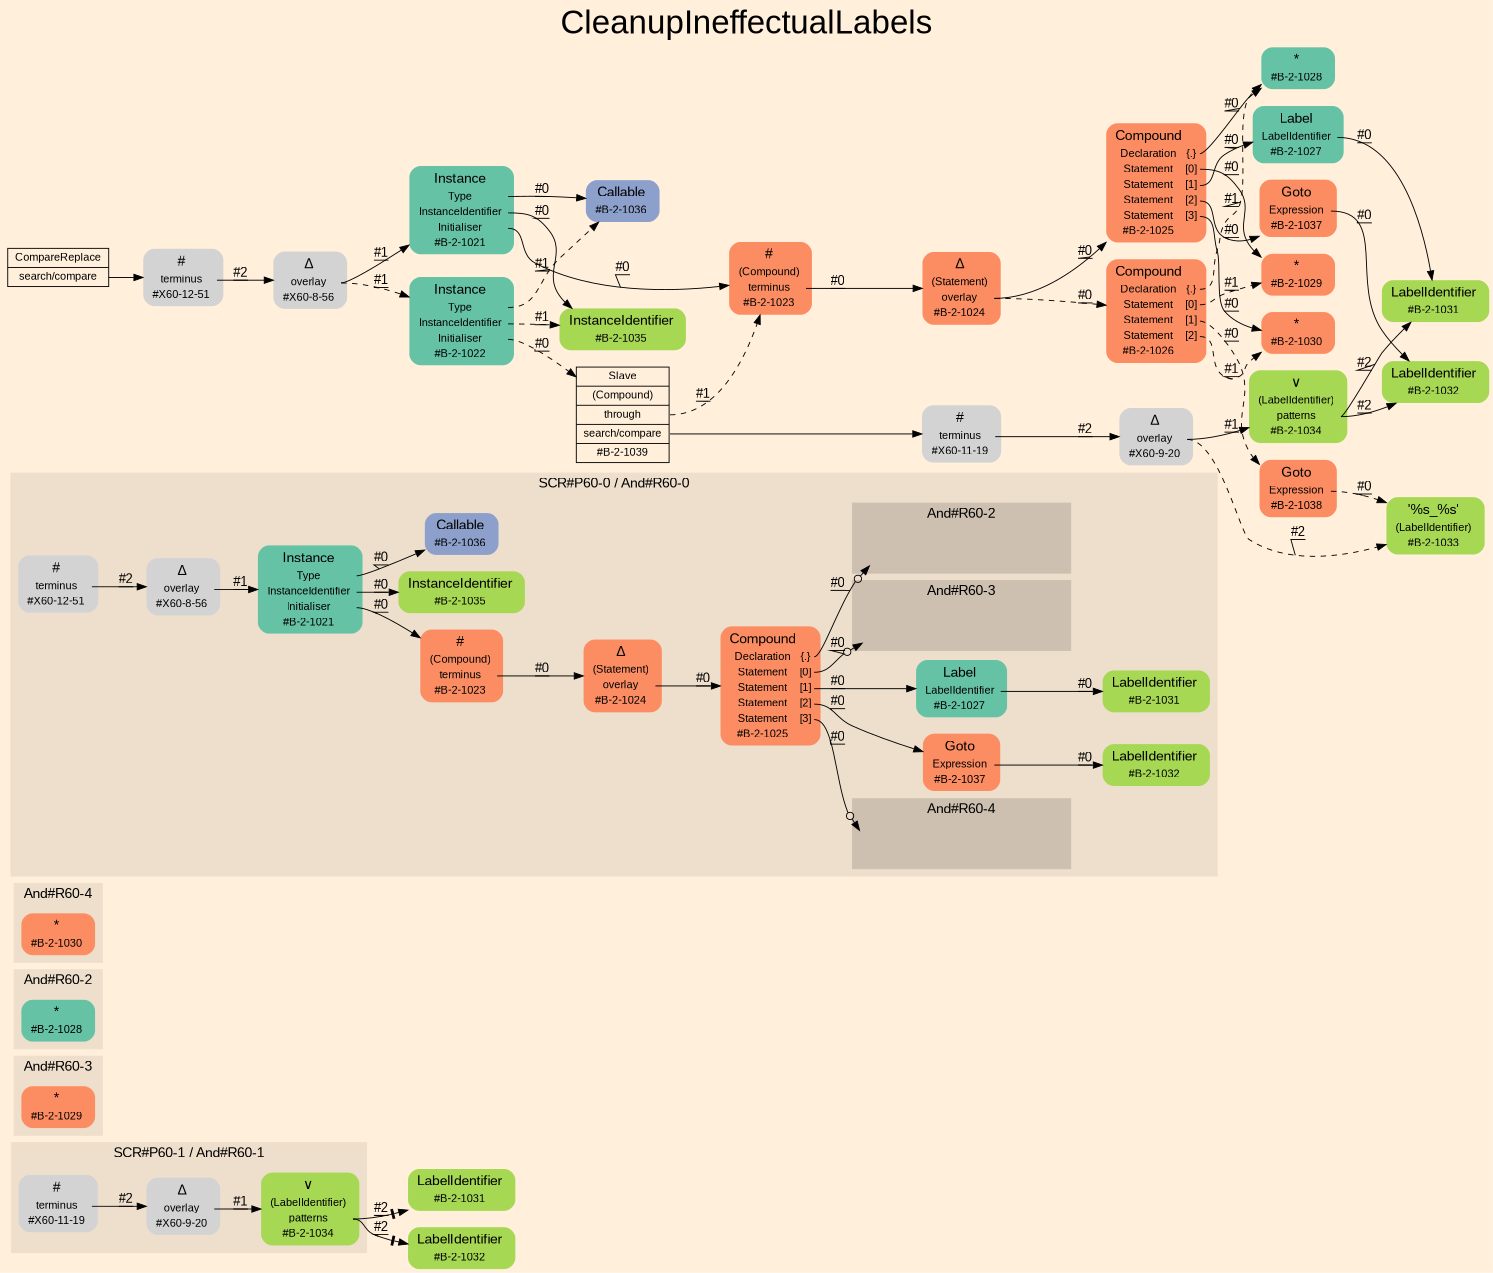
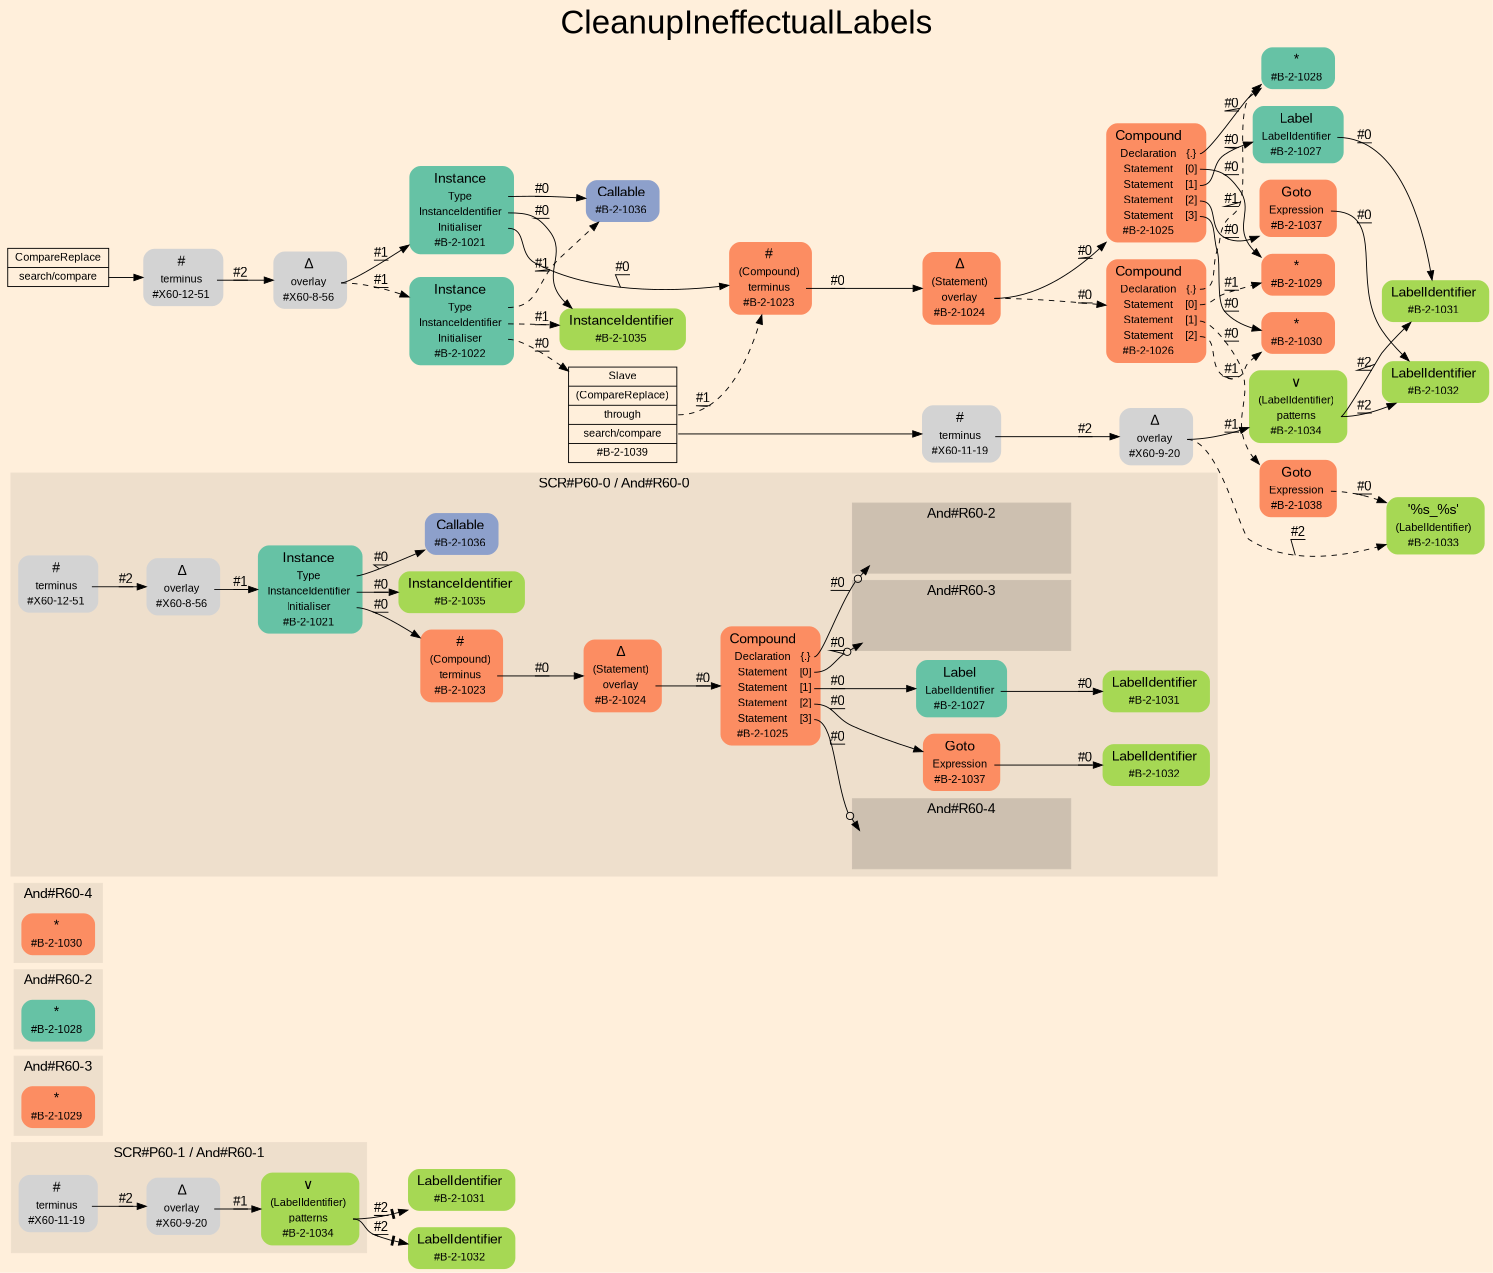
(623, 395) -> (623, 395)
